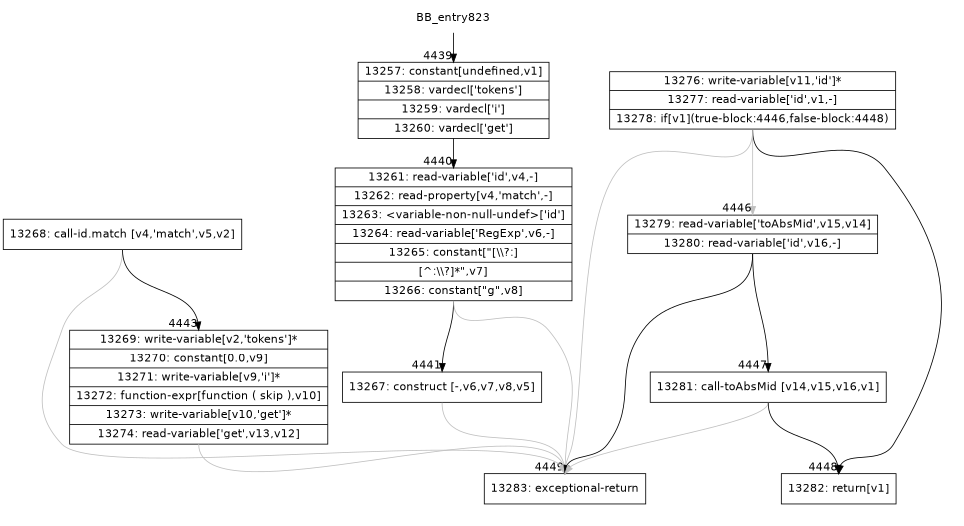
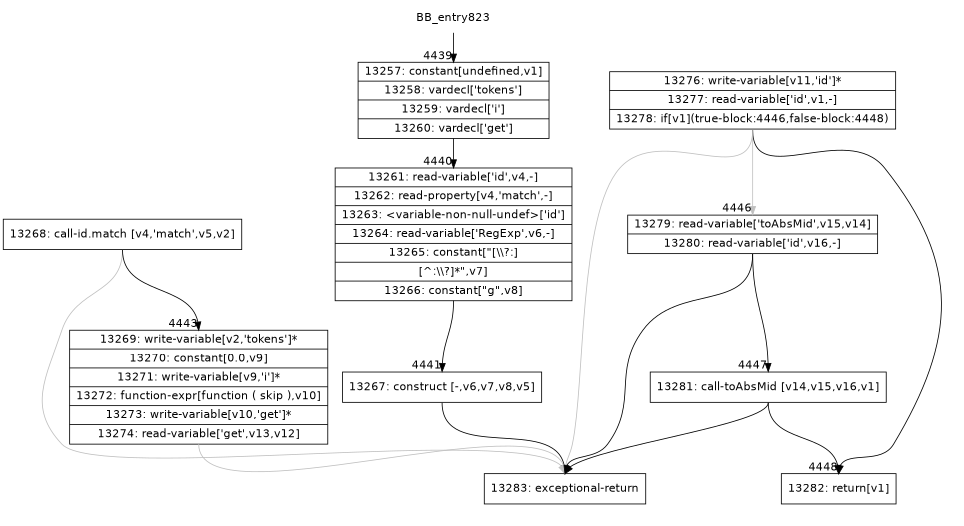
(557, 343) -> none
(671, 437) -> (671, 437)
(499, 438) -> (499, 438)
